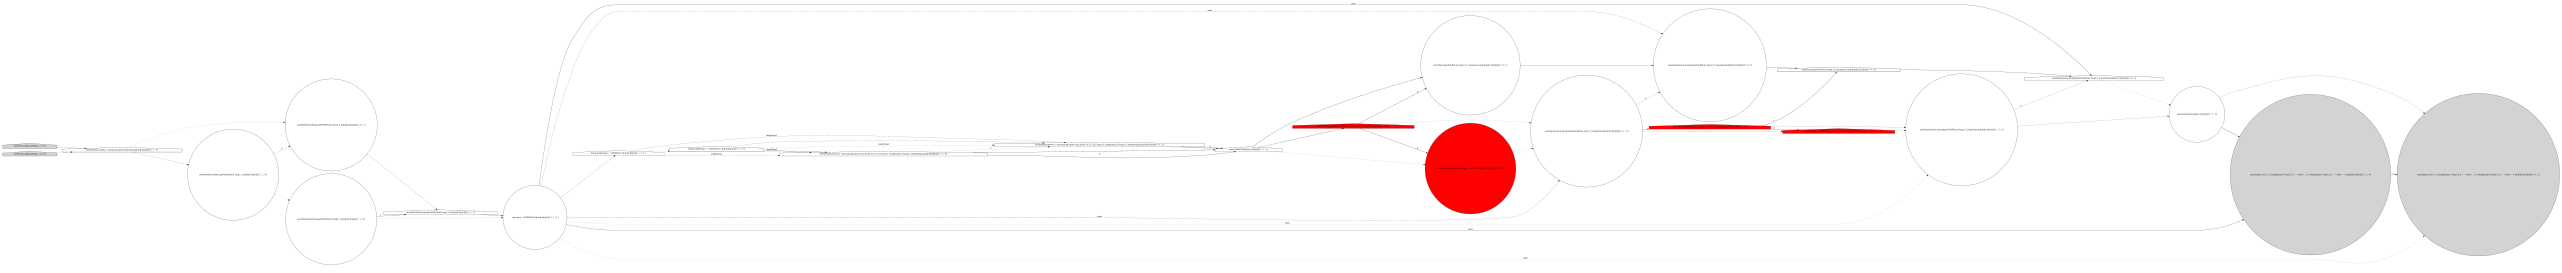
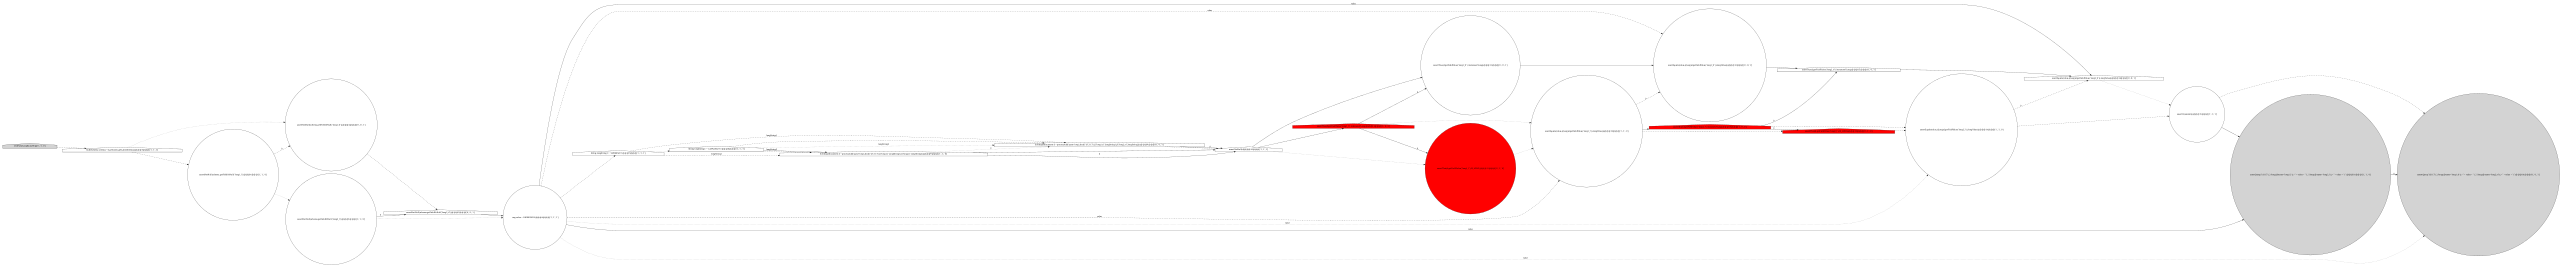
(30, 154) -> none
